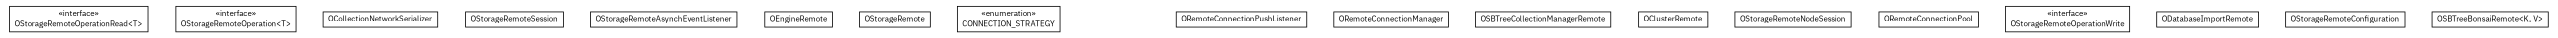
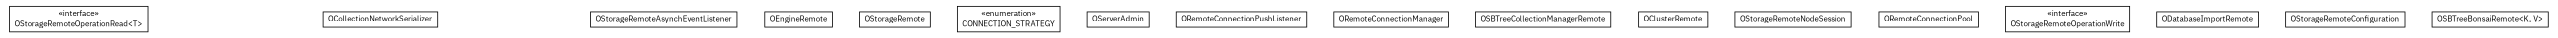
(236, 19) -> none
(514, 19) -> none
none -> (1118, 19)
